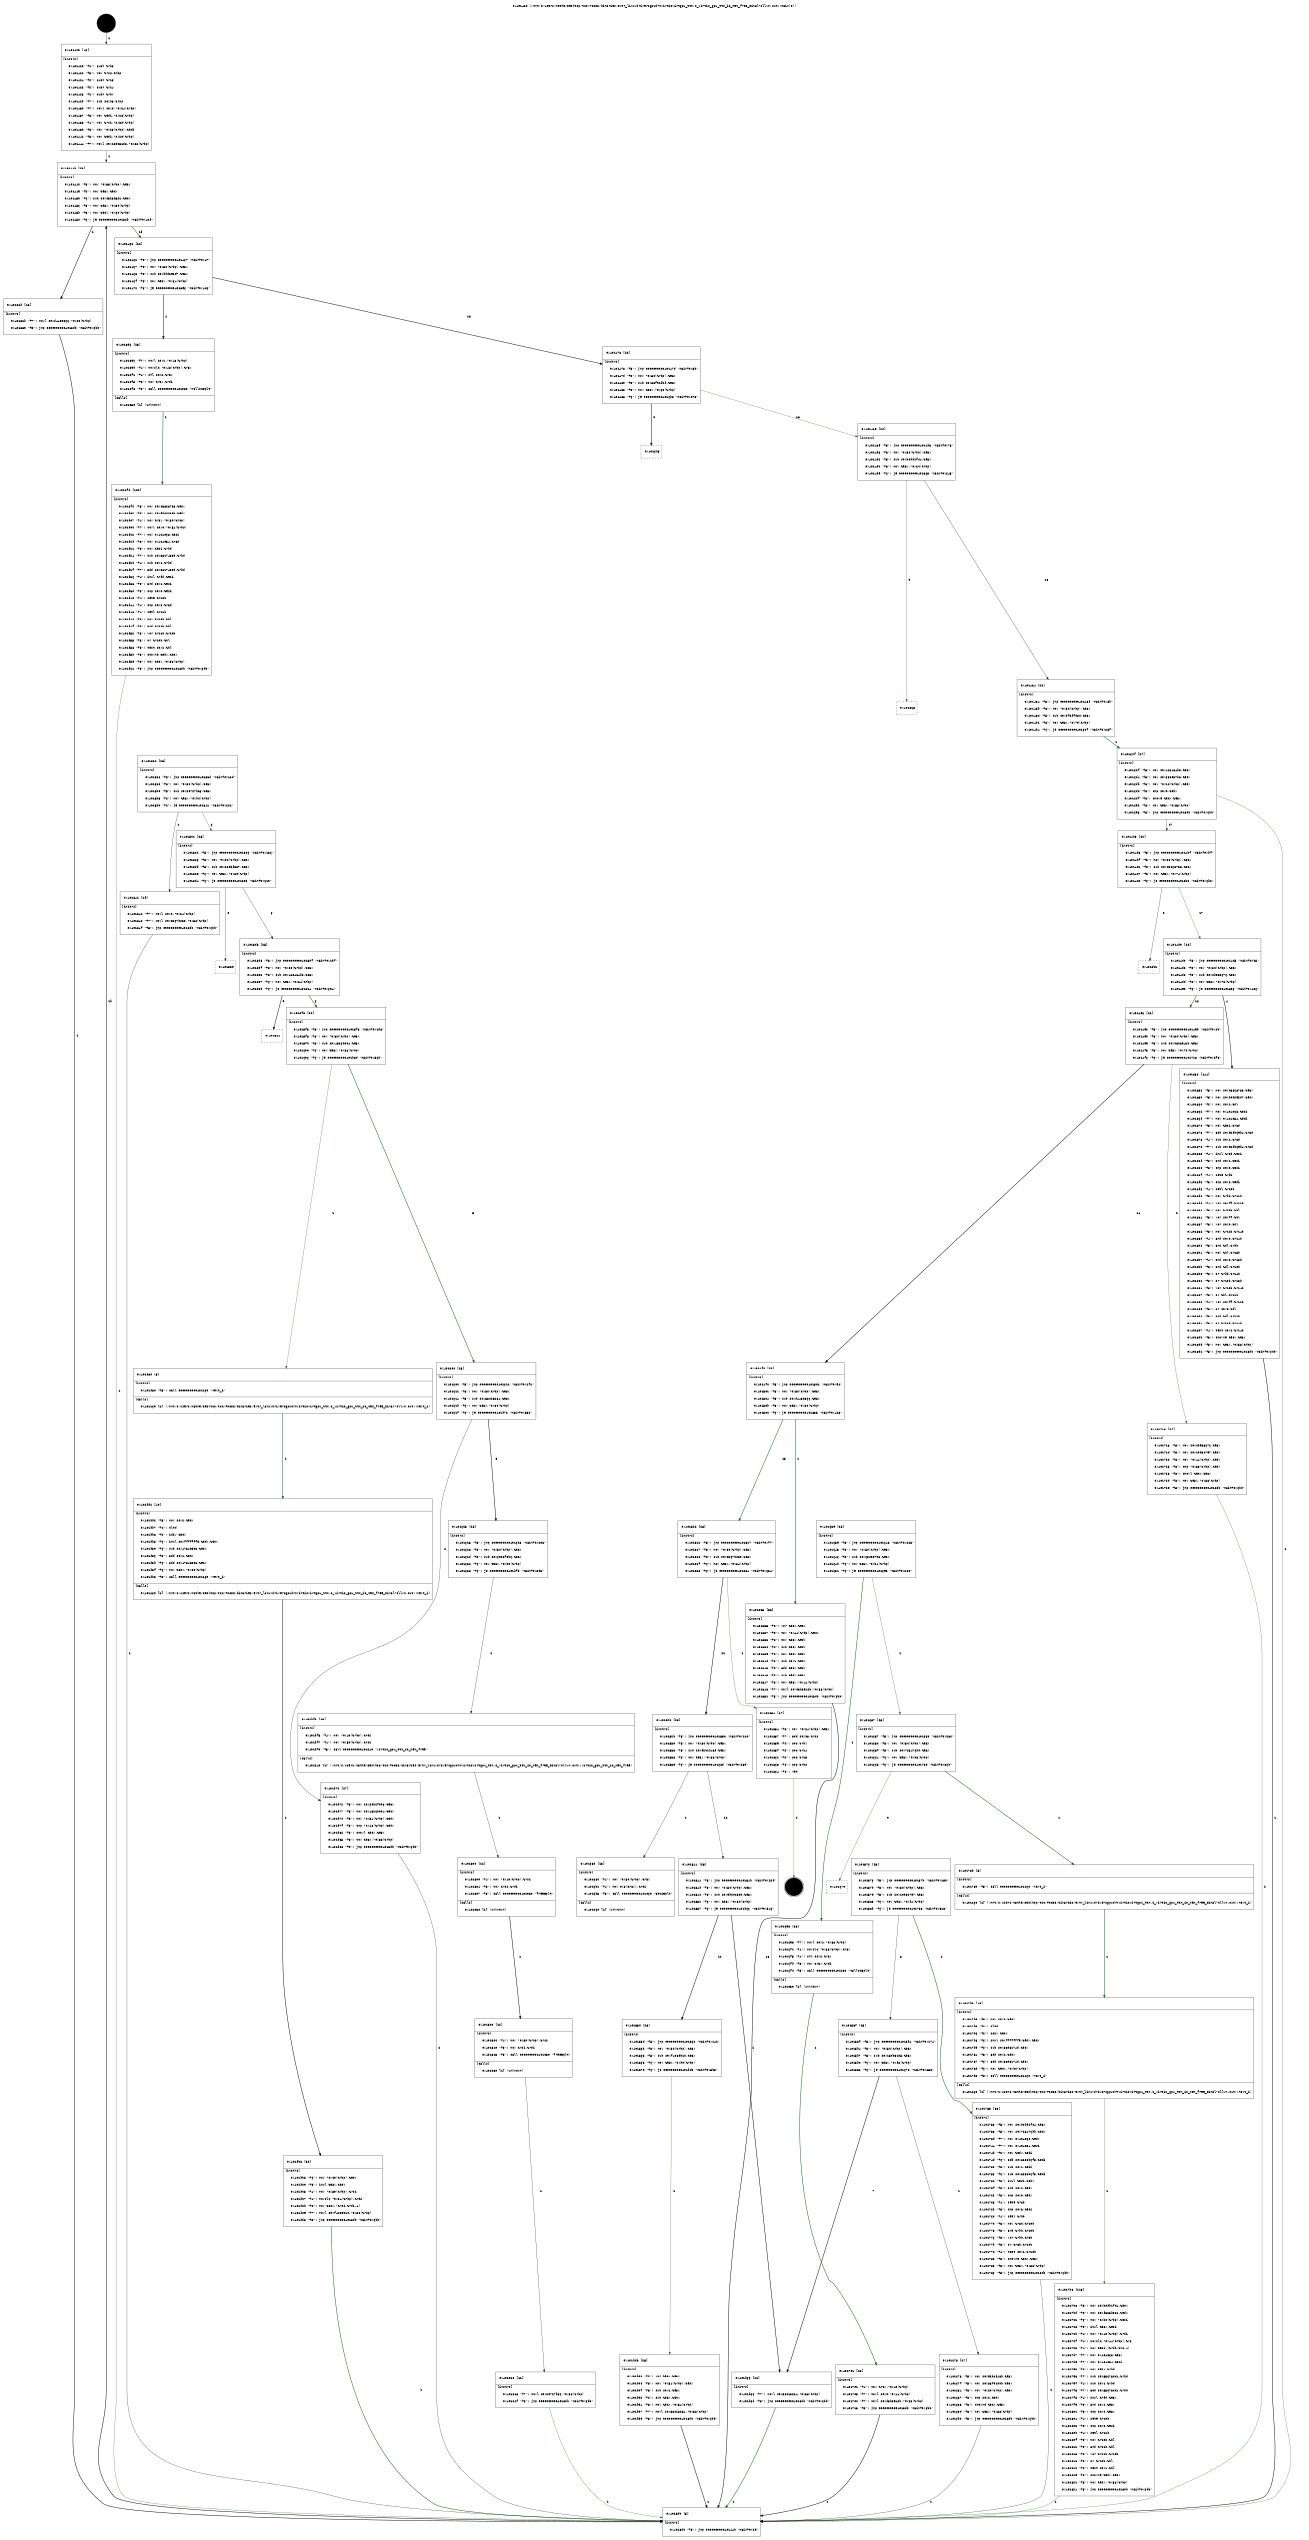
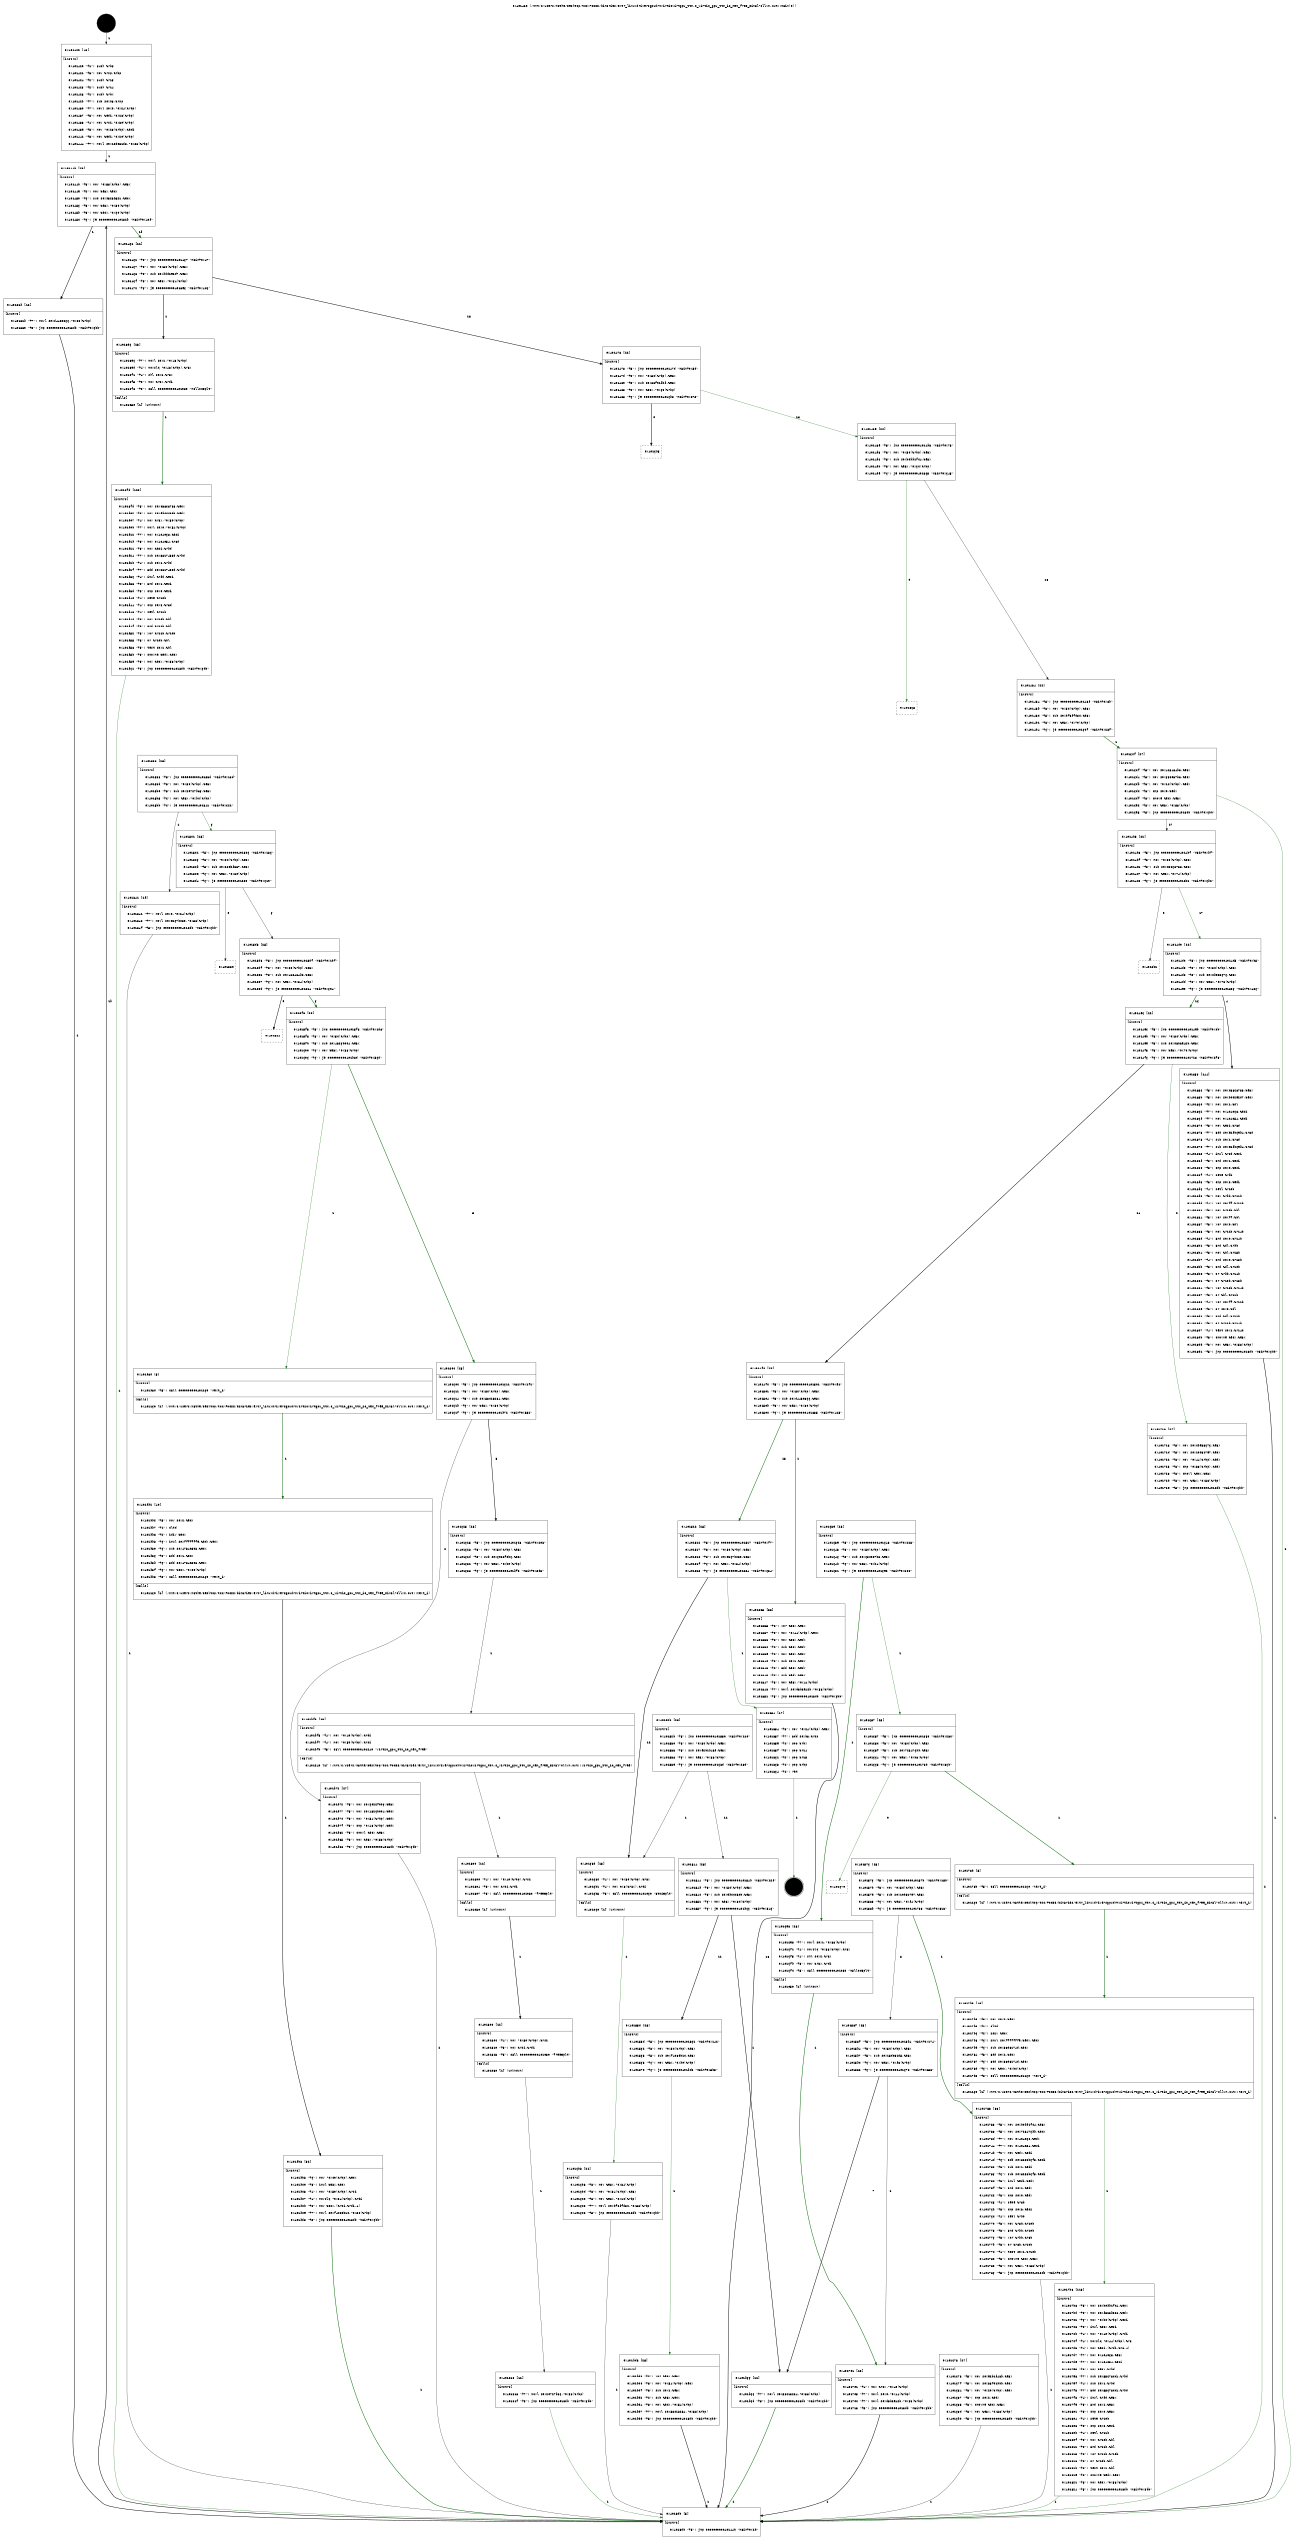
(715, 1645) -> (645, 1709)
none -> (613, 2191)
(937, 2214) -> (887, 2219)
